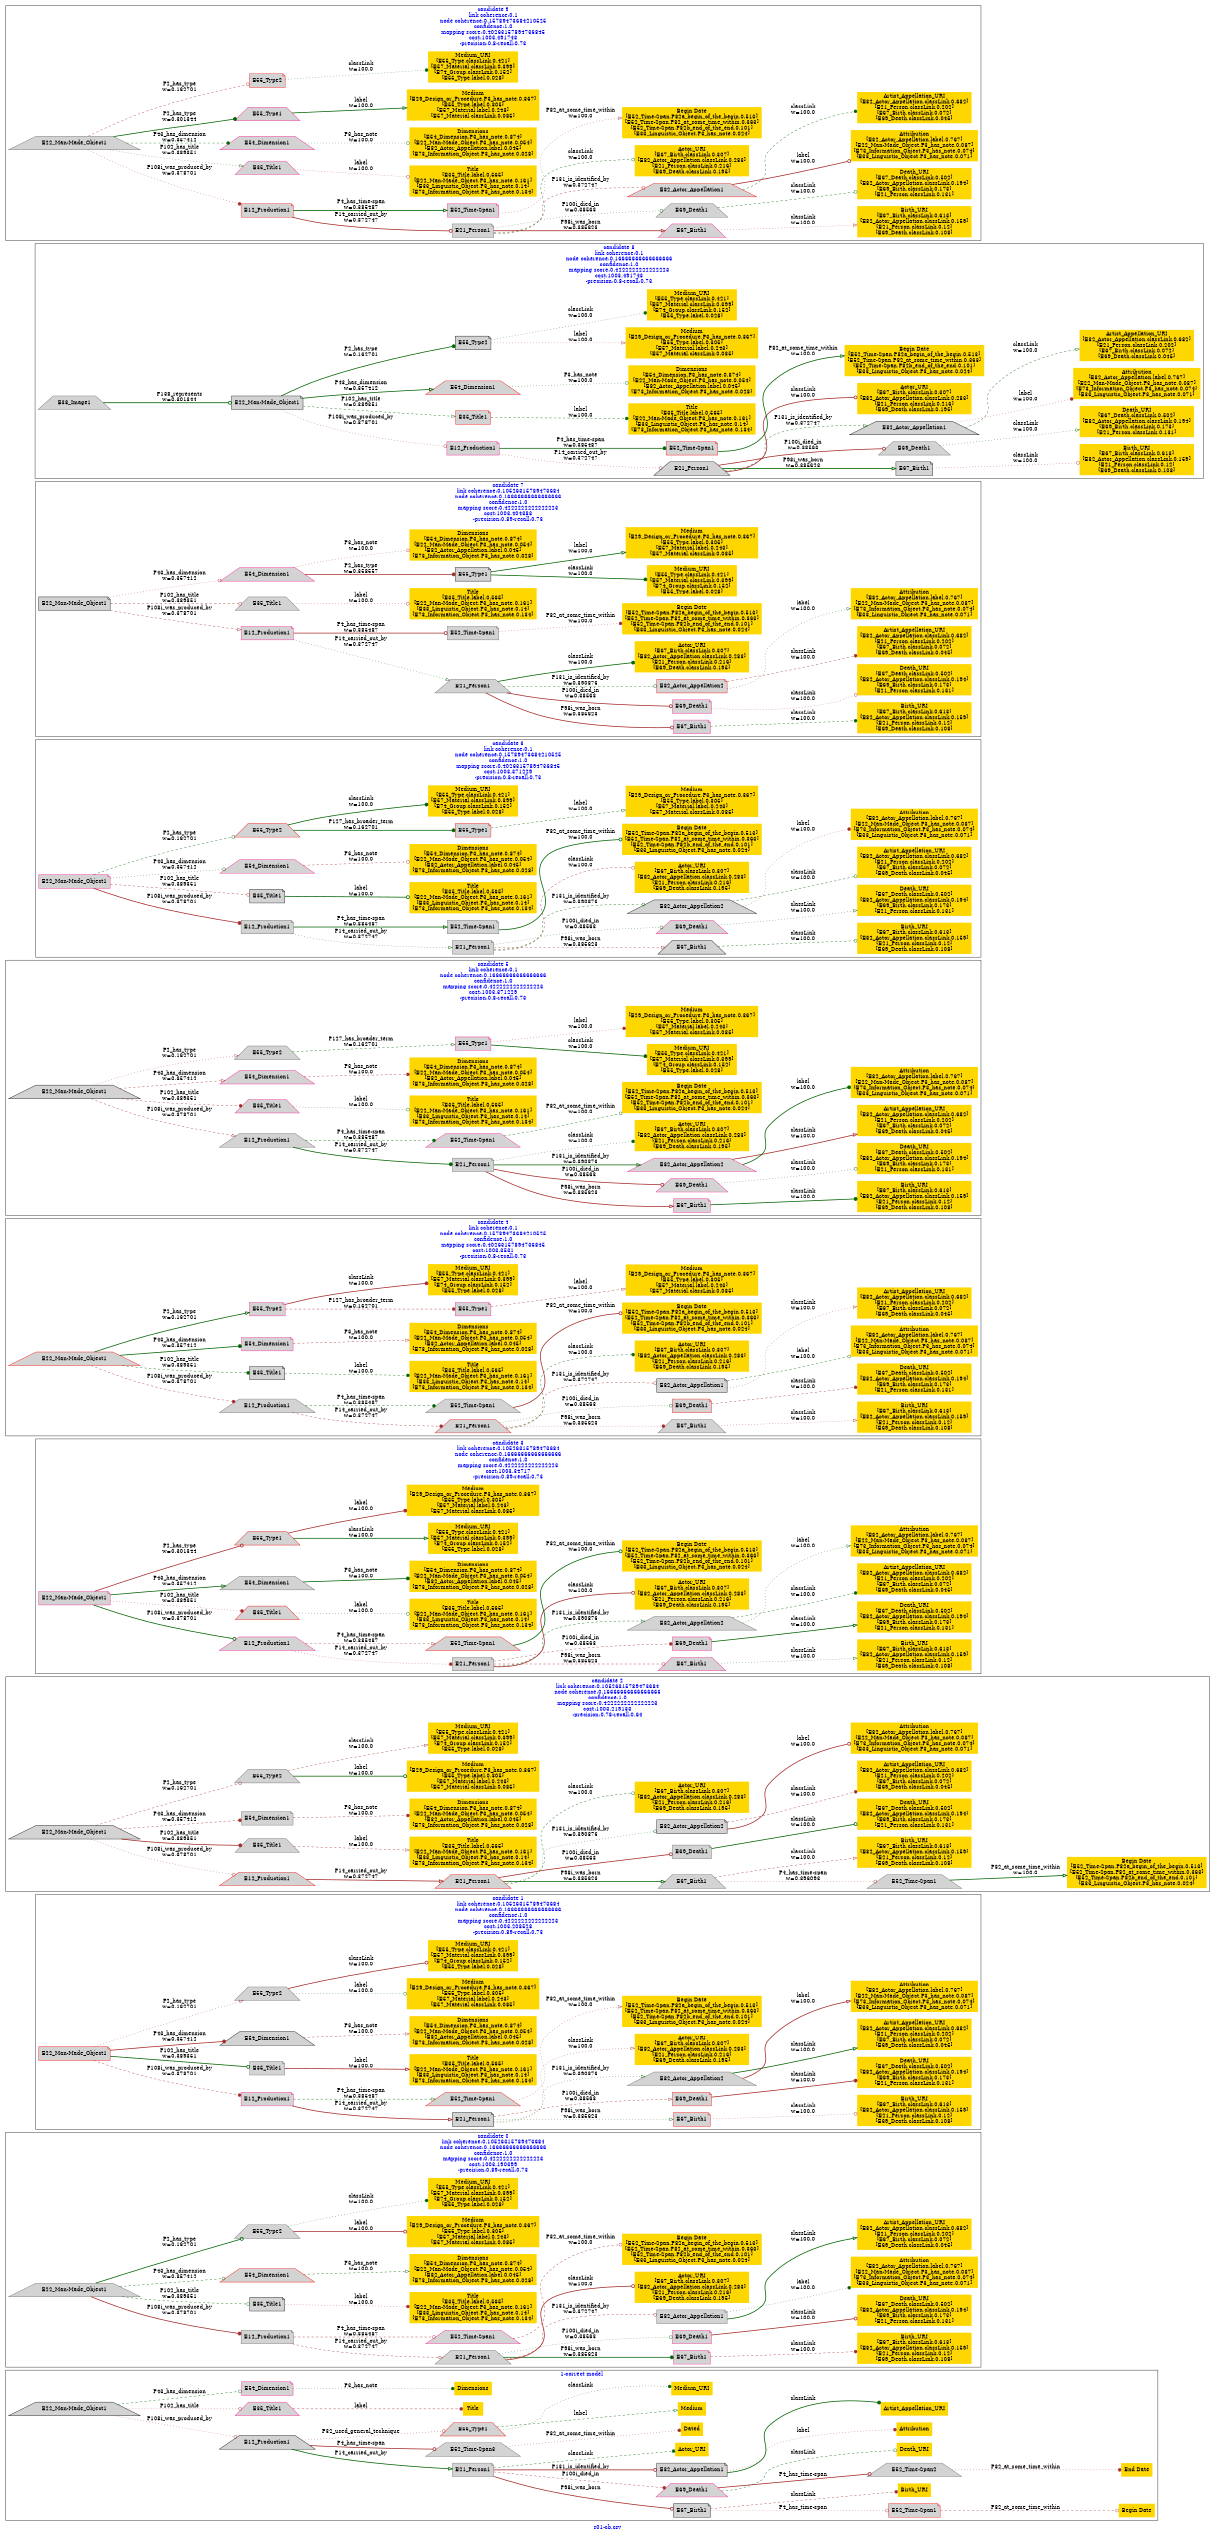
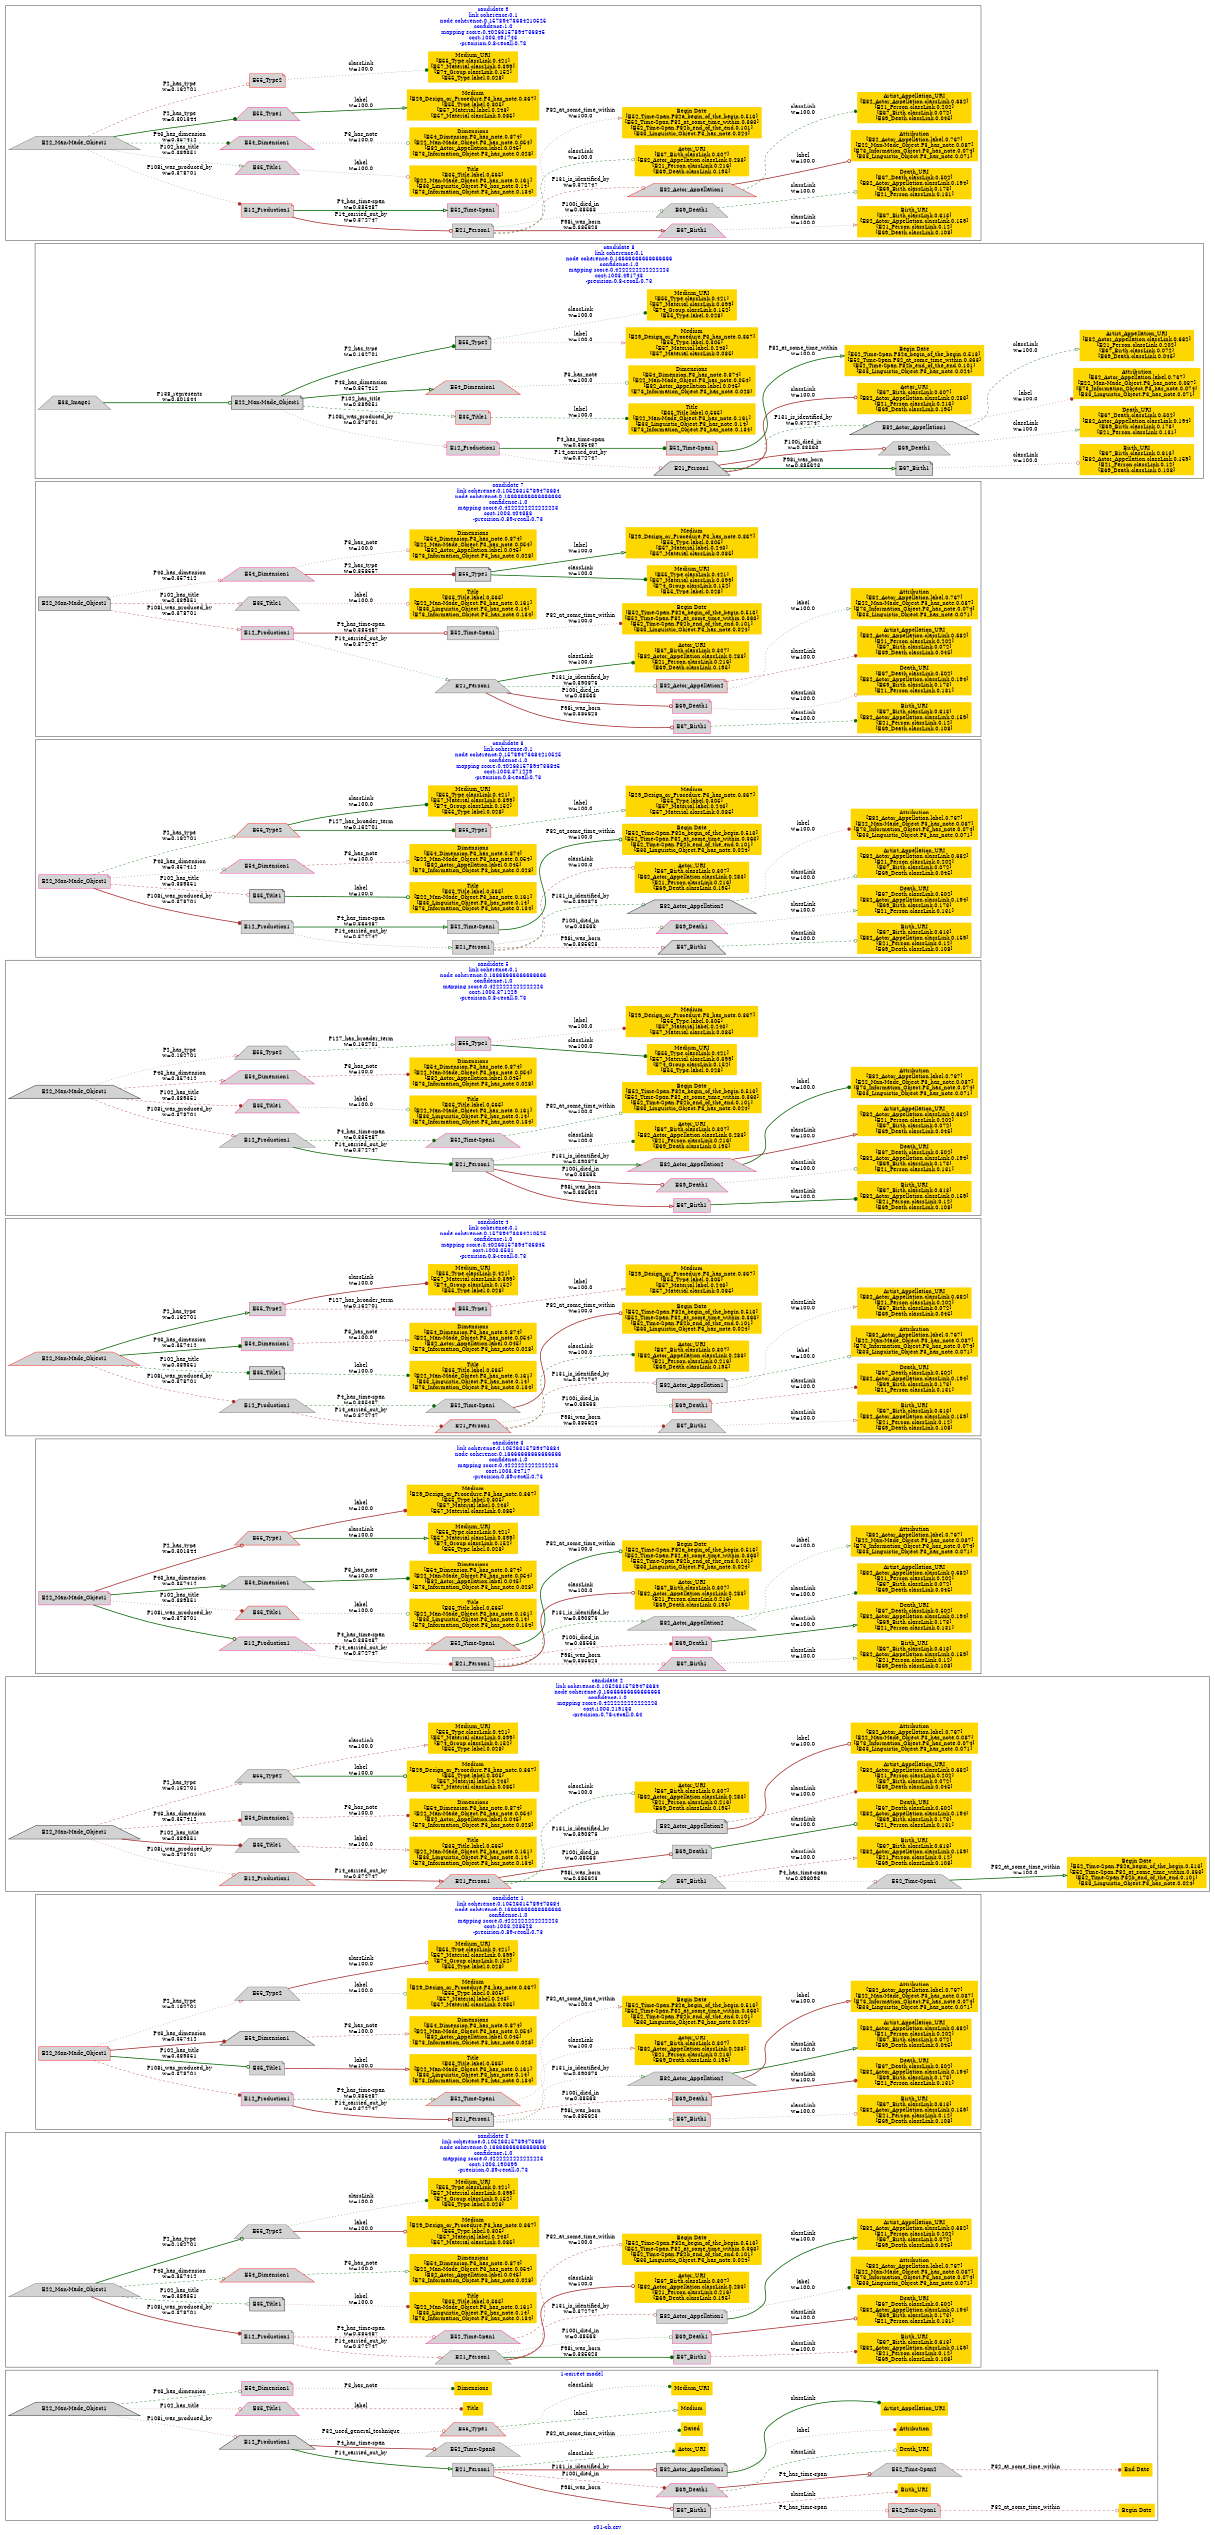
(592, 2438) -> (592, 2438)
(1035, 2470) -> (1035, 2470)
